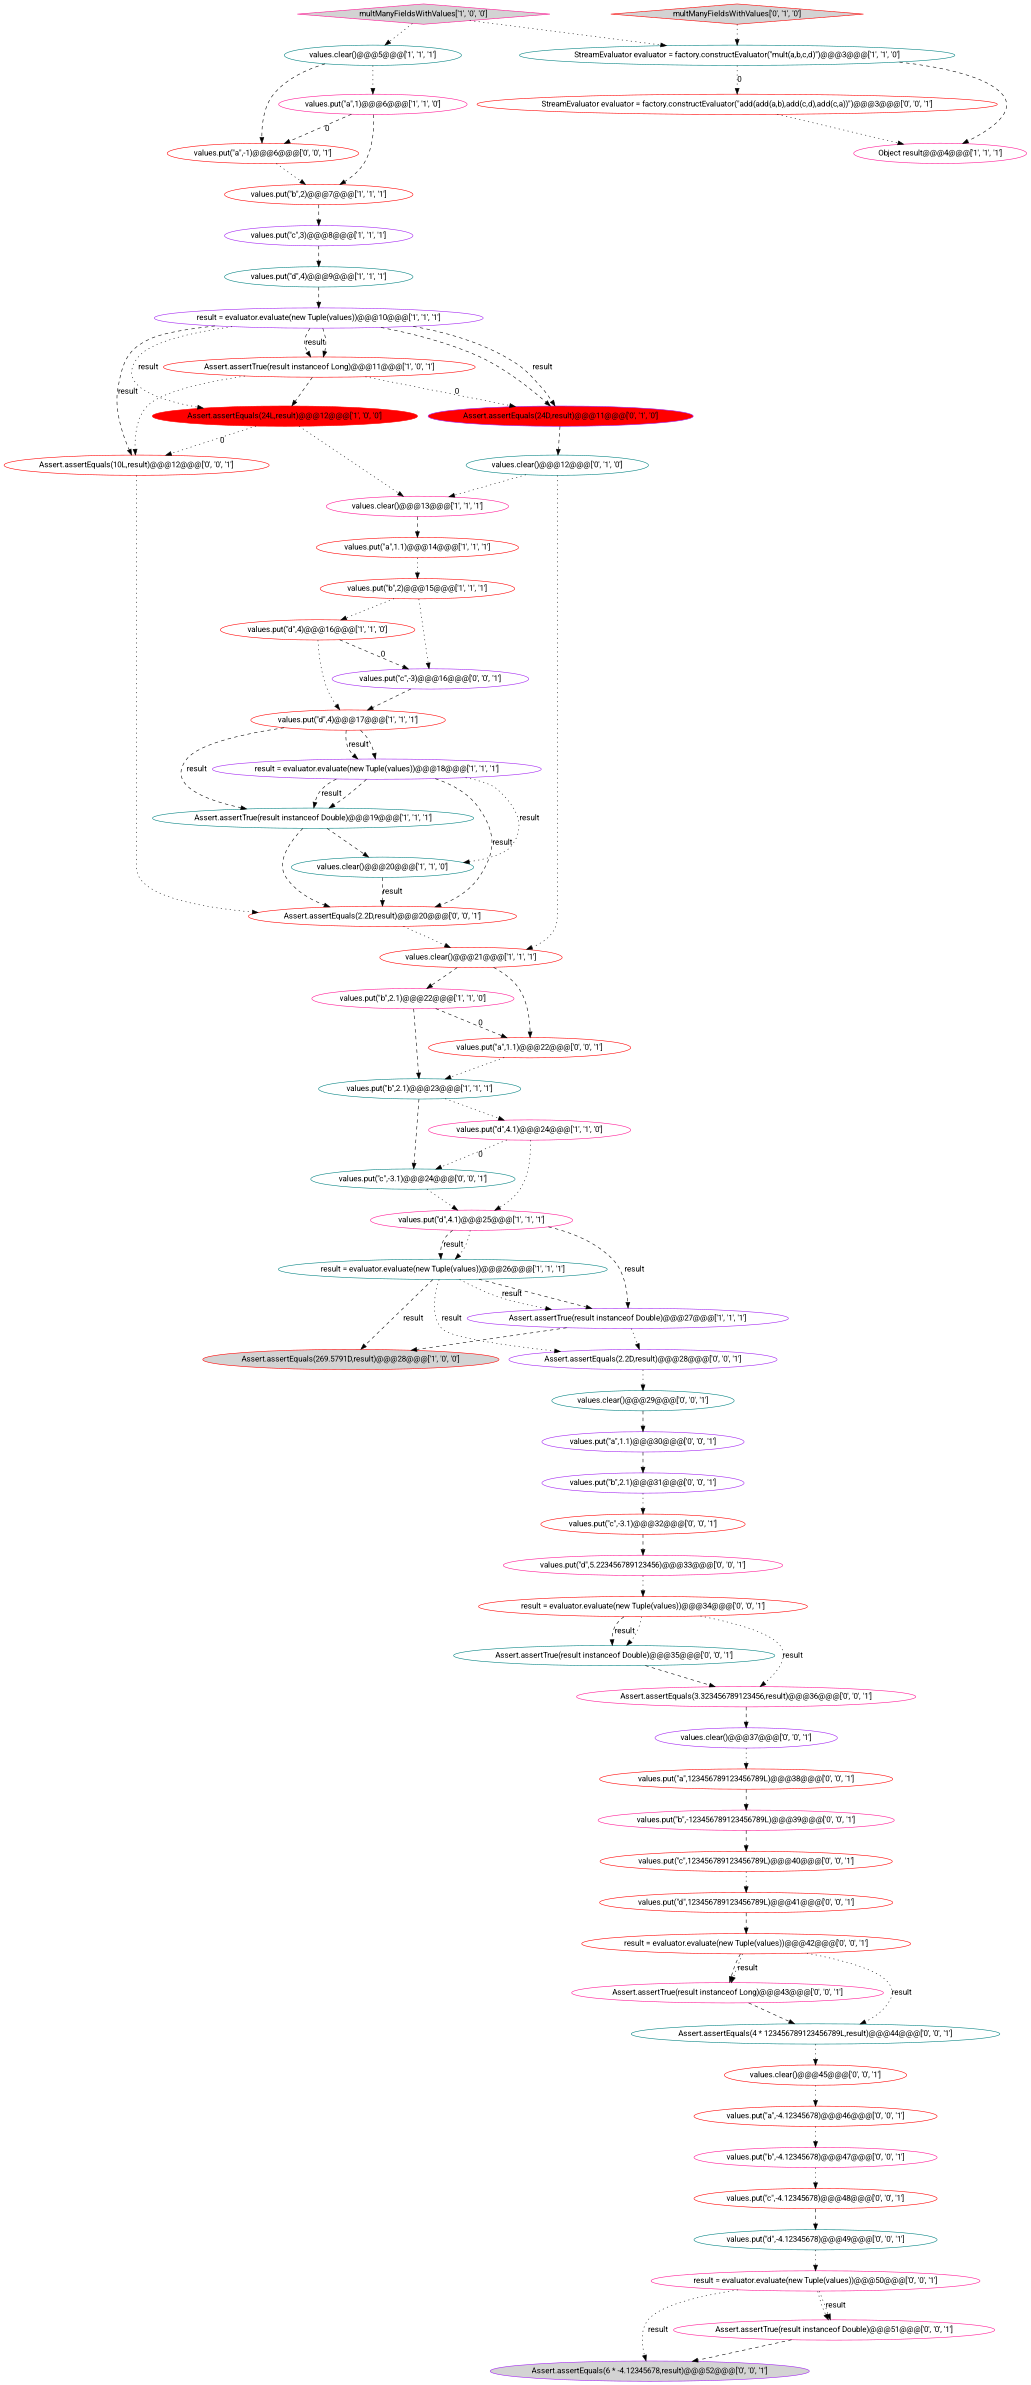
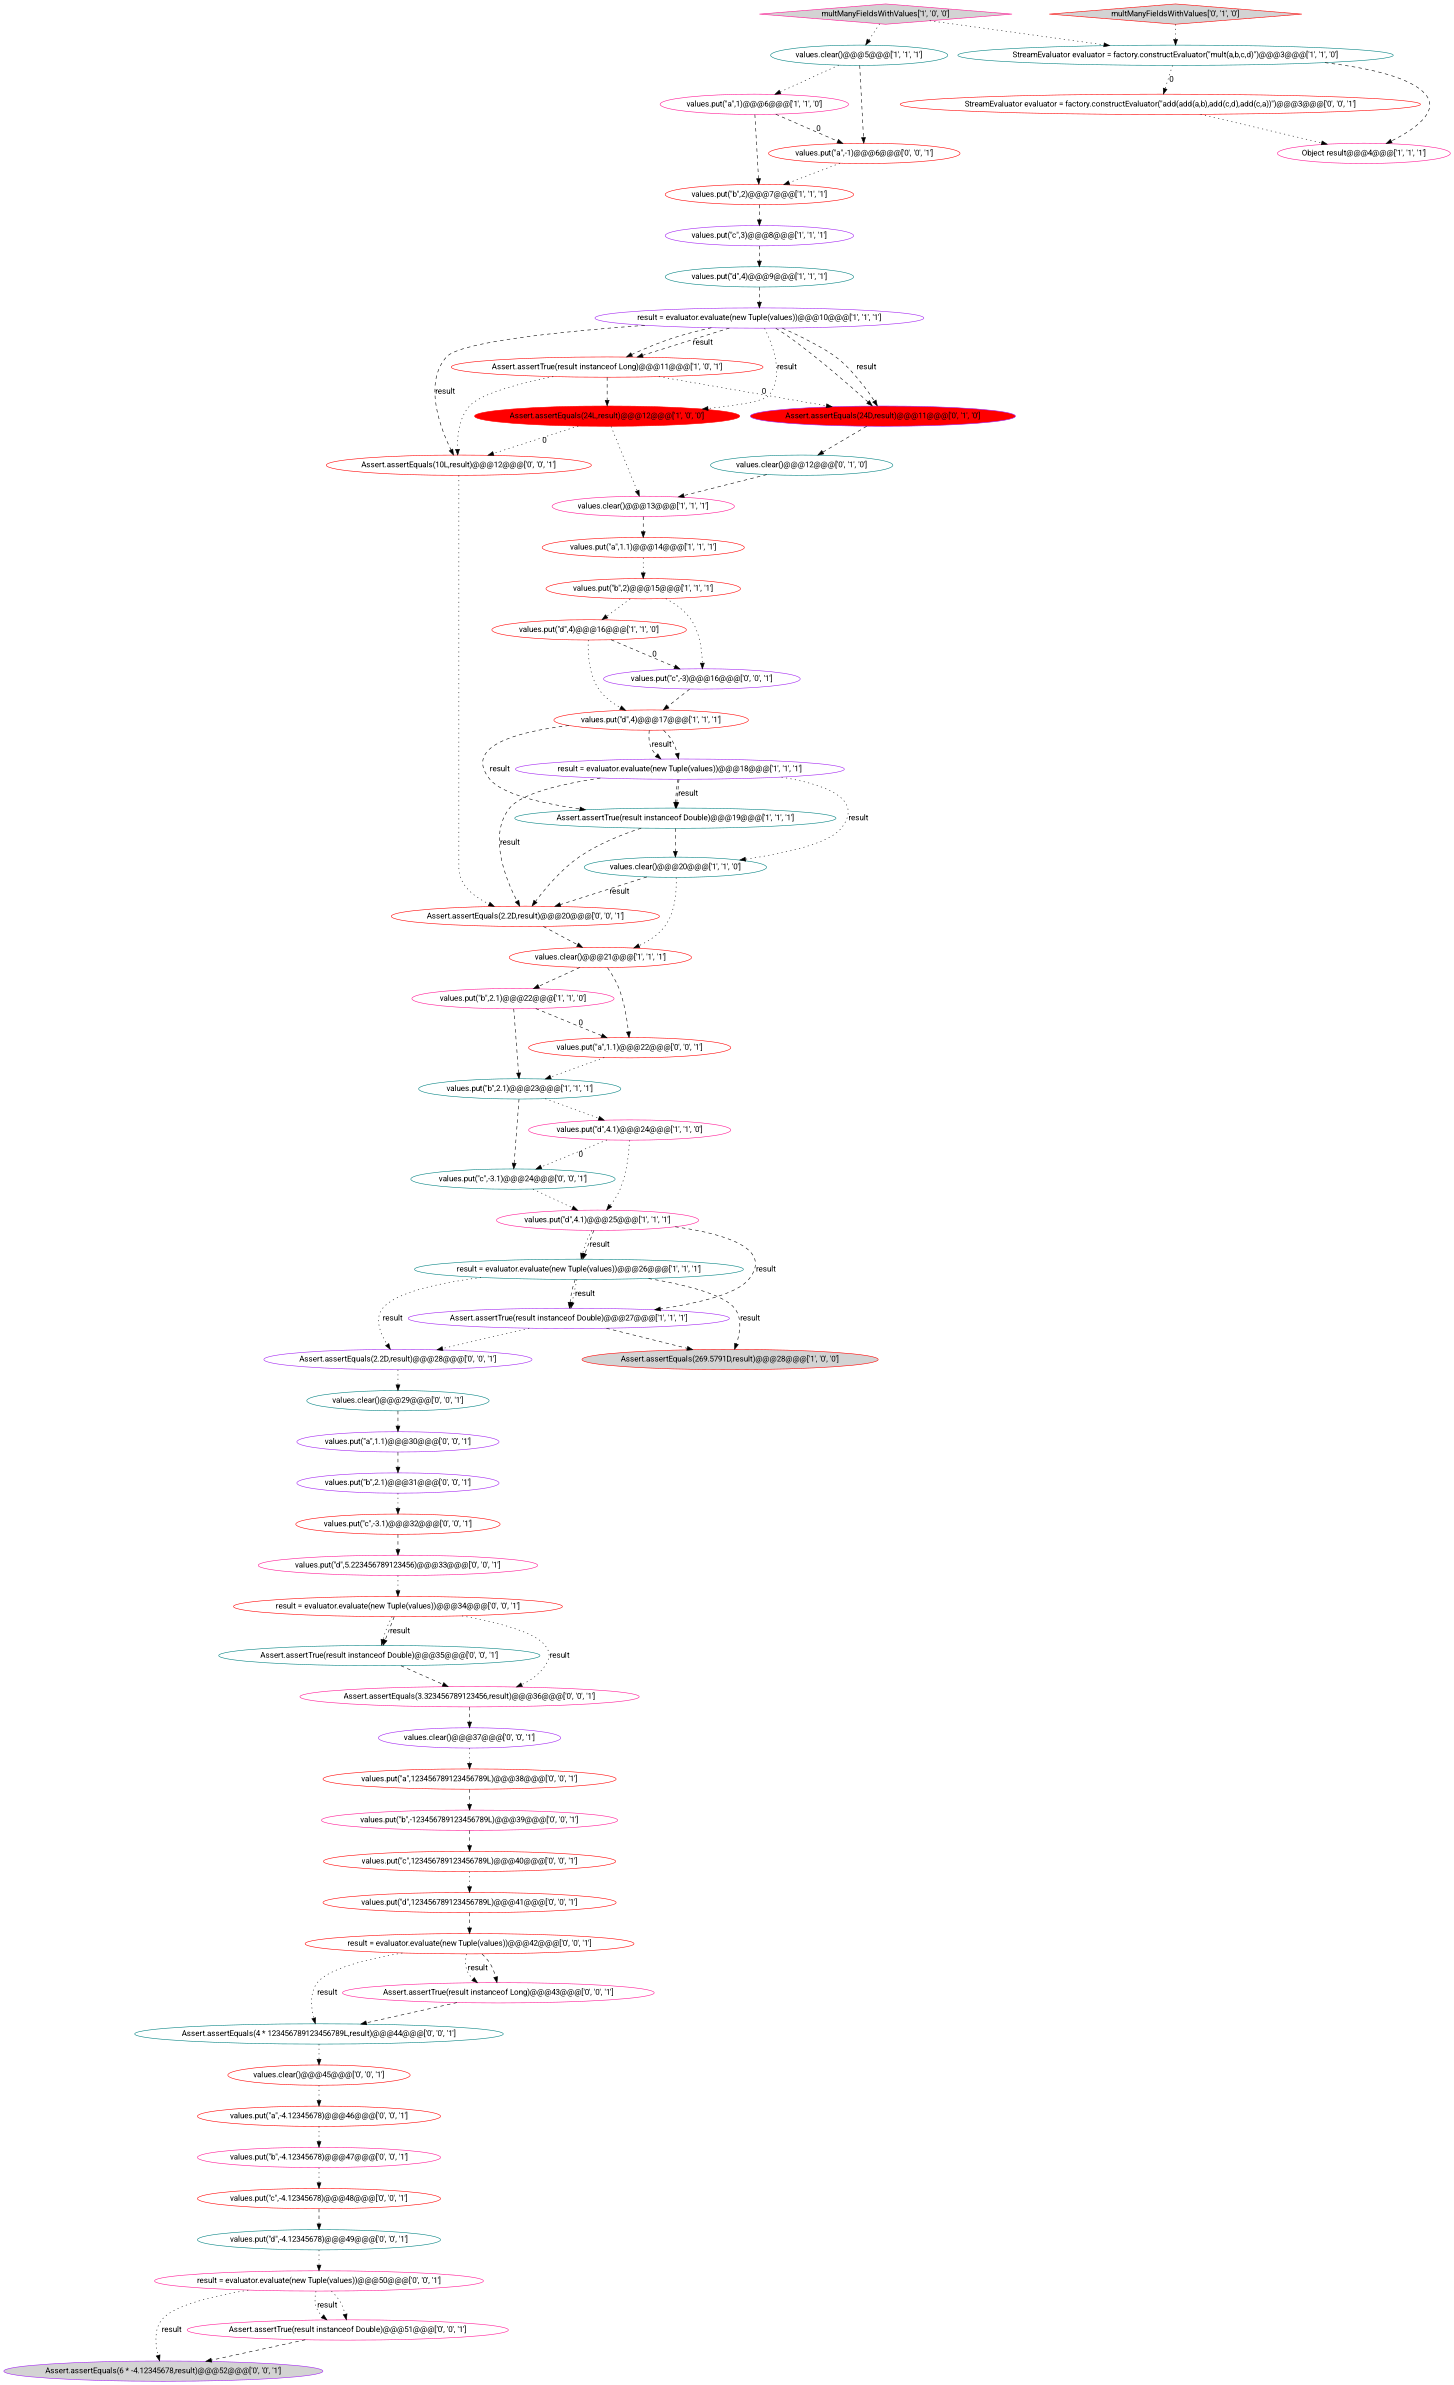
(490, 485) -> (725, 485)
(557, 717) -> (669, 918)
(424, 936) -> (560, 936)
